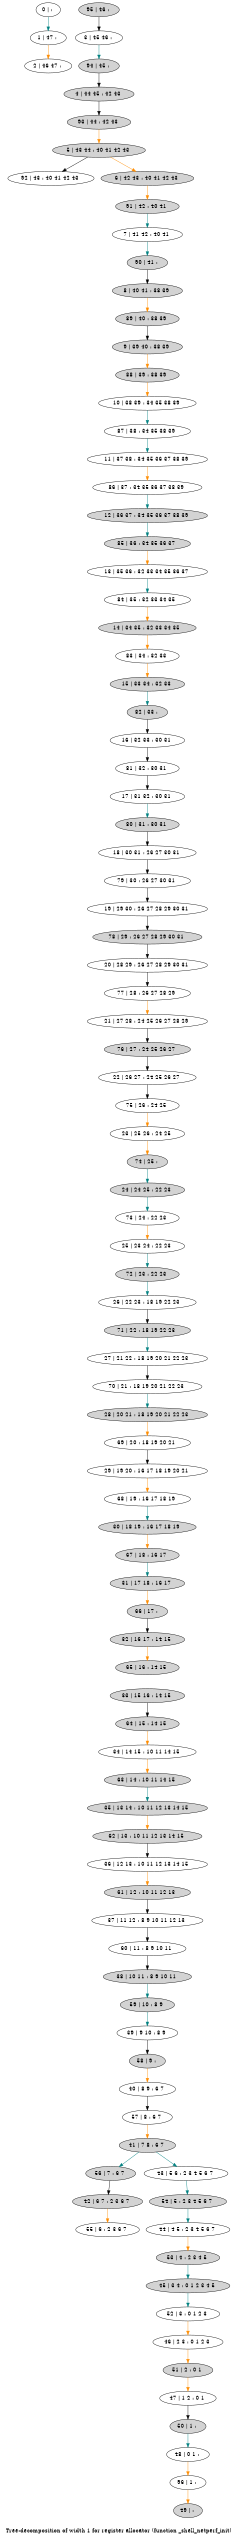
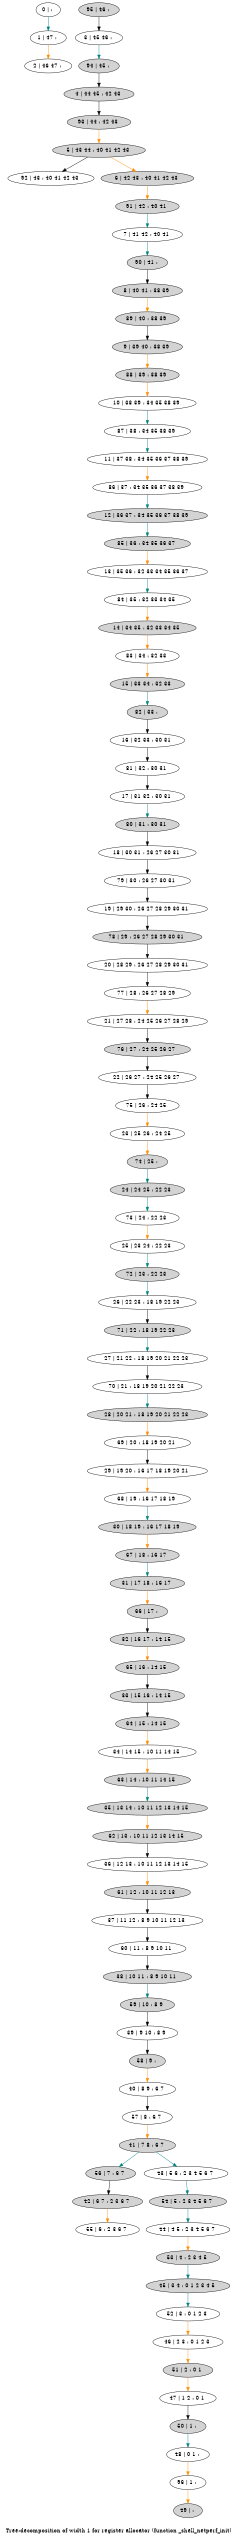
none -> (147, 1680)
(147, 2017) -> (147, 2017)
